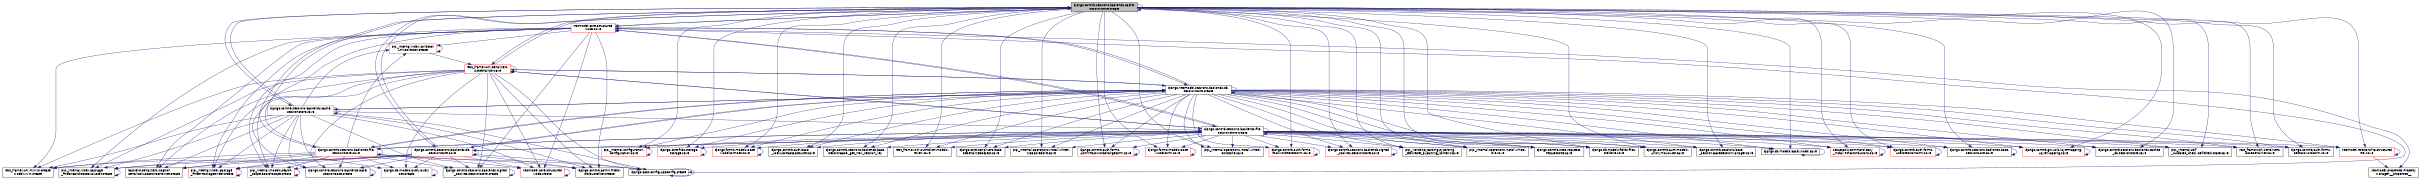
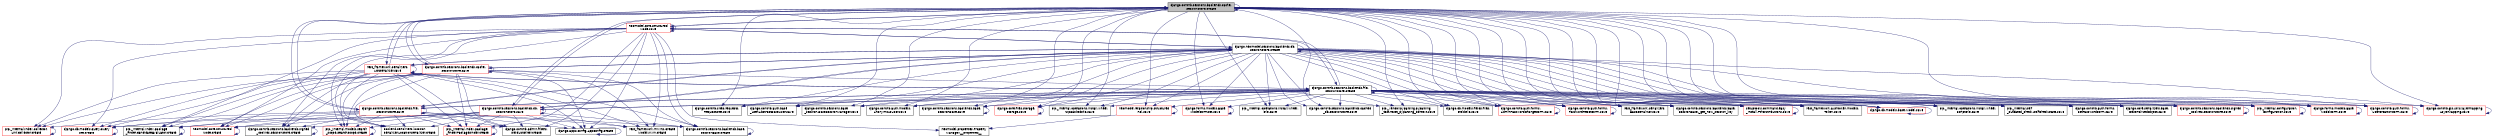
none -> (337, 40)
(449, 58) -> (199, 80)
(1790, 152) -> (1897, 111)
